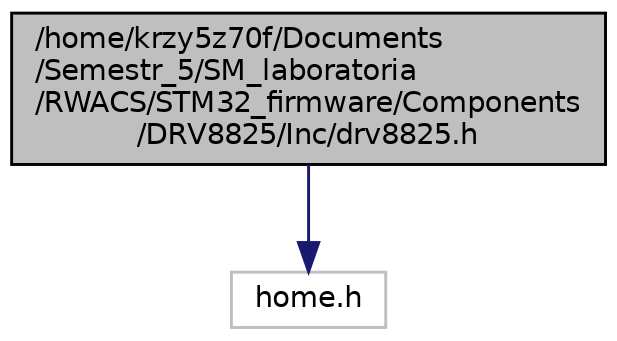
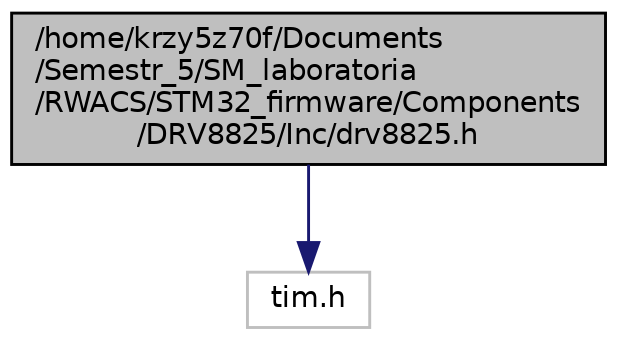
(309, 300) -> (309, 300)
